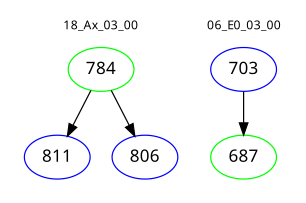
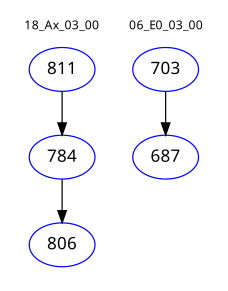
(101, 69) -> (62, 157)
(82, 108) -> (62, 107)
(244, 157) -> (166, 157)
